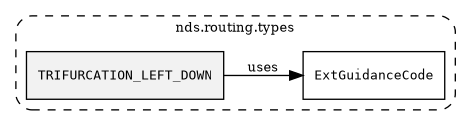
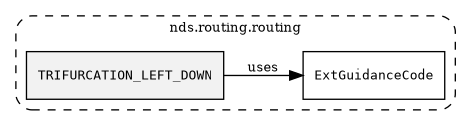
(236, 28) -> (236, 28)
